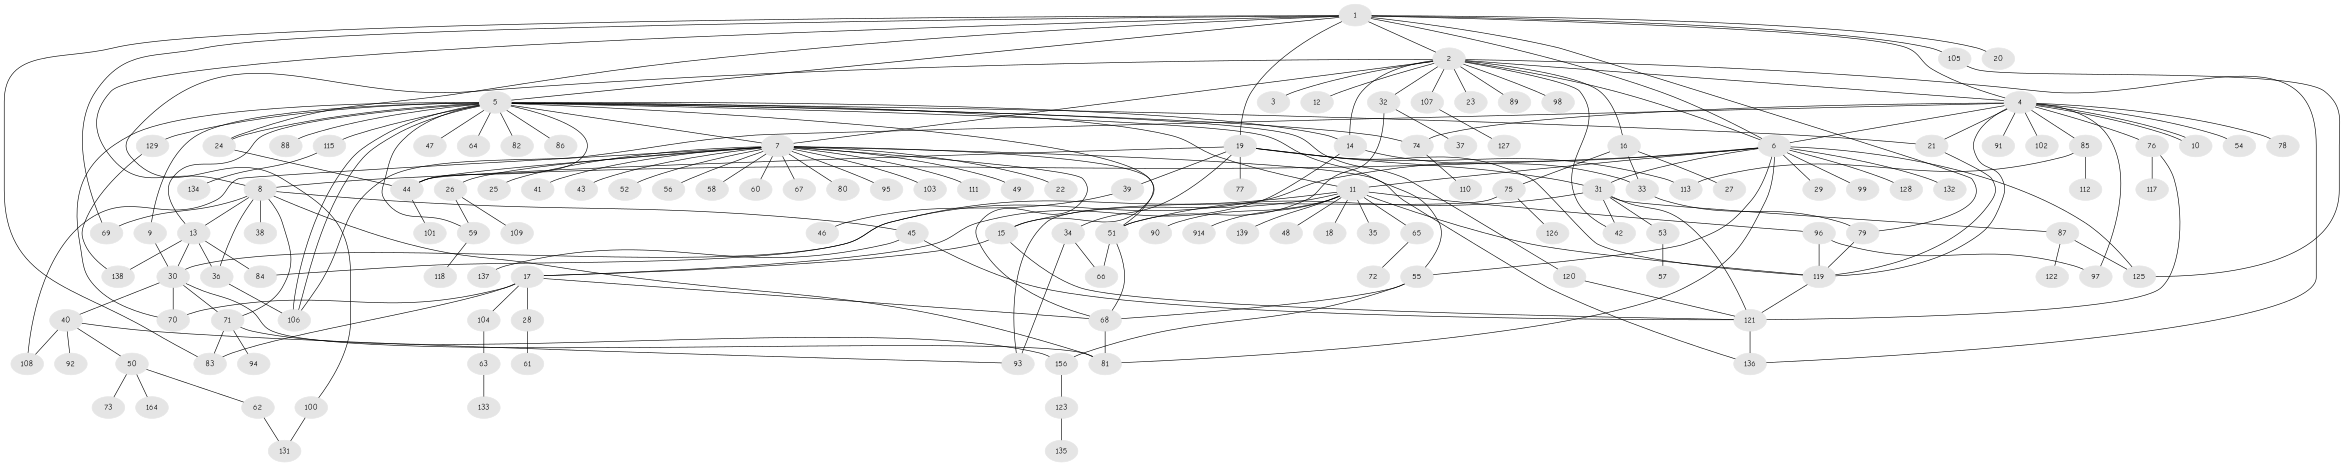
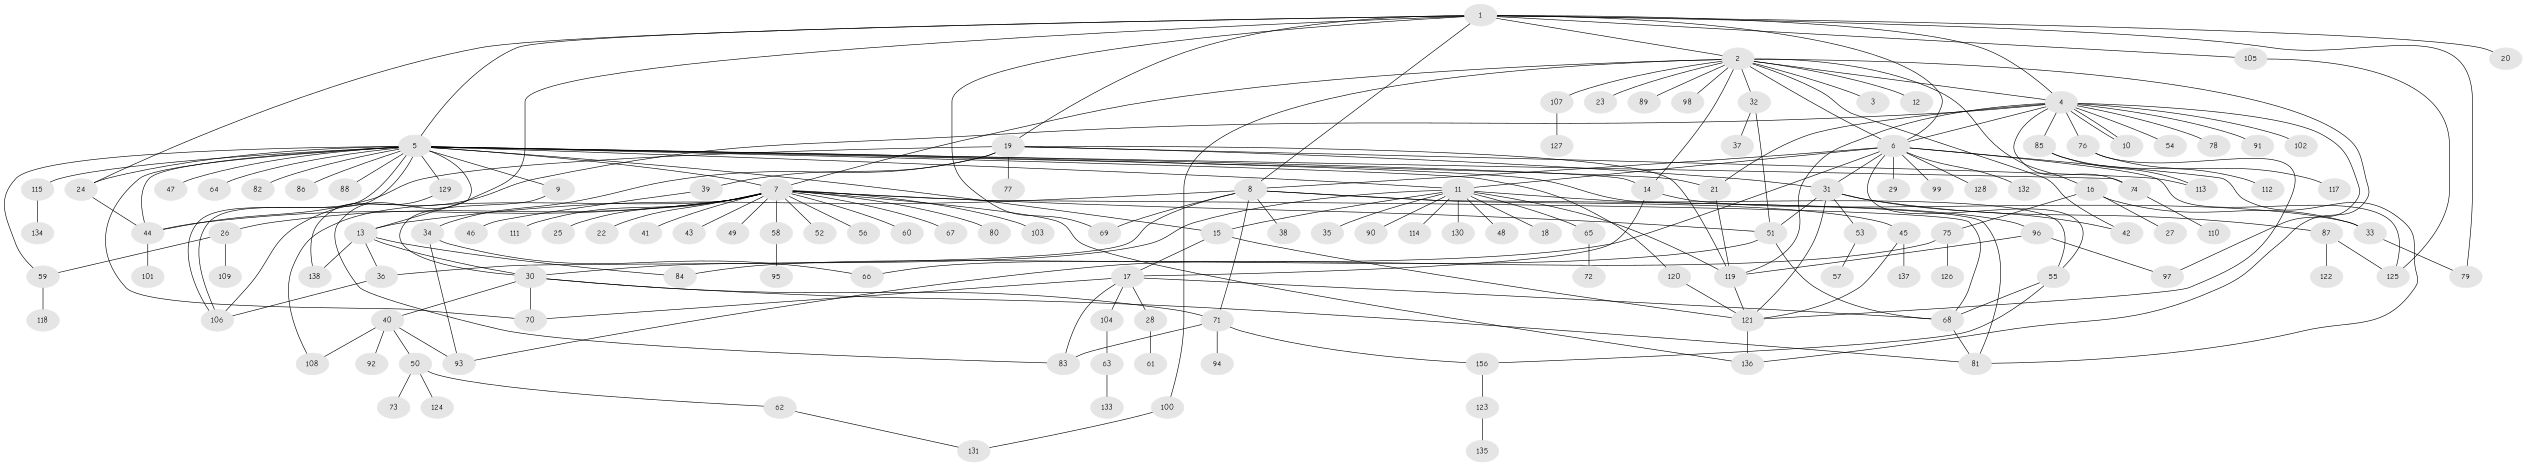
(825, 163) -> (776, 255)
(1199, 233) -> (1415, 233)
(1243, 233) -> (1458, 233)
(1841, 255) -> none
(152, 408) -> (437, 408)
